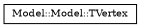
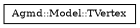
(70, 14) -> (70, 14)
